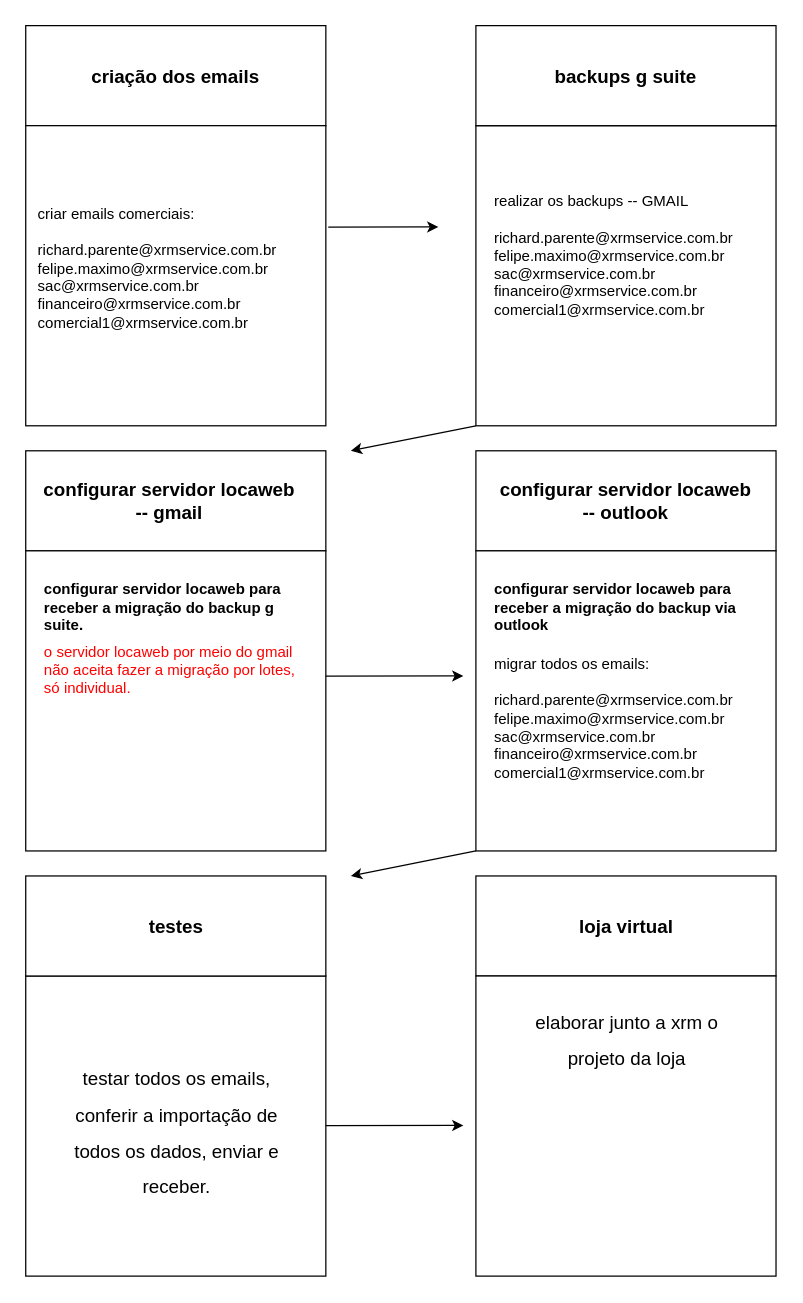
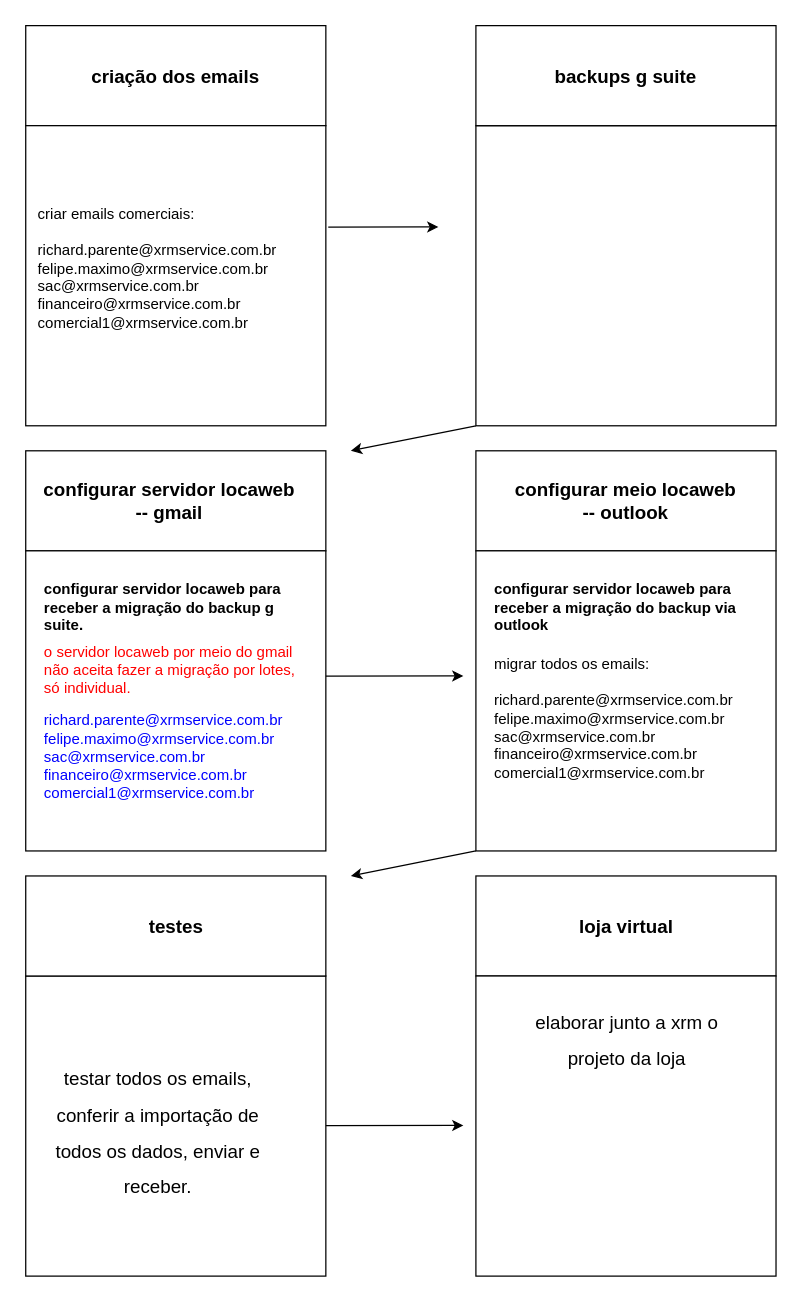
(626, 276) -> none
(626, 501) -> (626, 501)
none -> (176, 760)
(176, 1126) -> (157, 1126)
